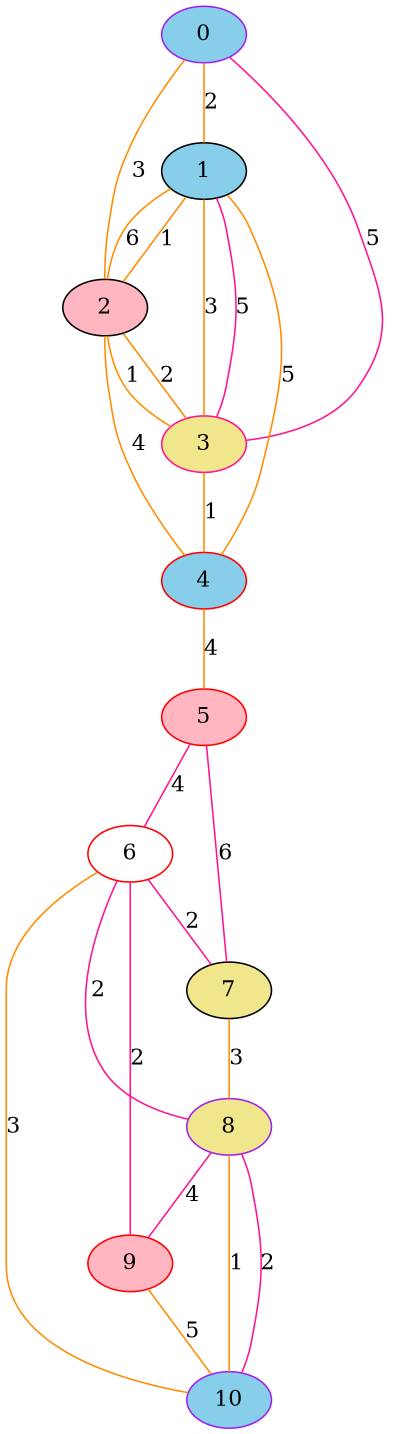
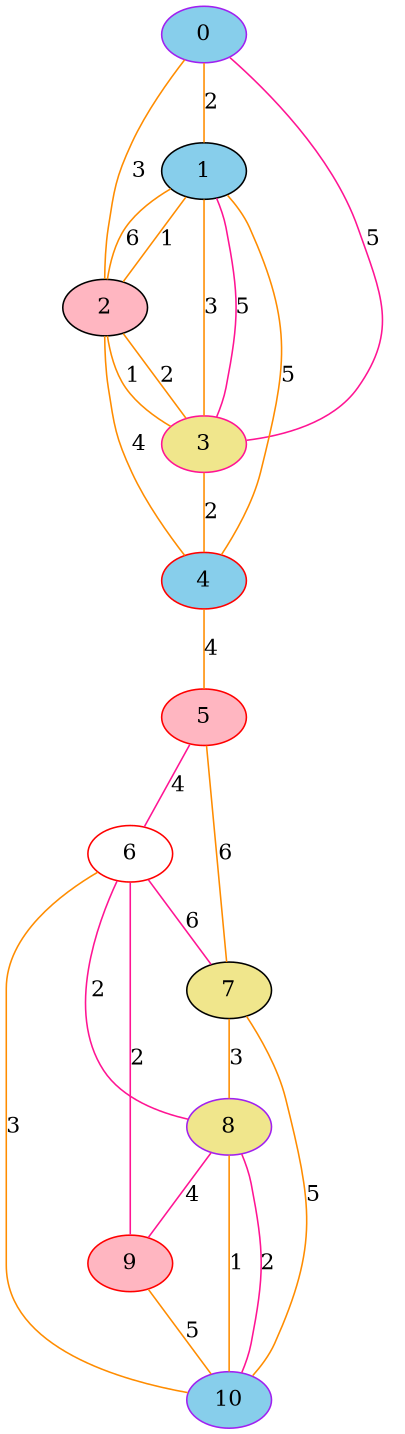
(212, 512) -> (212, 512)
(217, 854) -> (217, 854)
(193, 922) -> (193, 922)
none -> (305, 1196)
